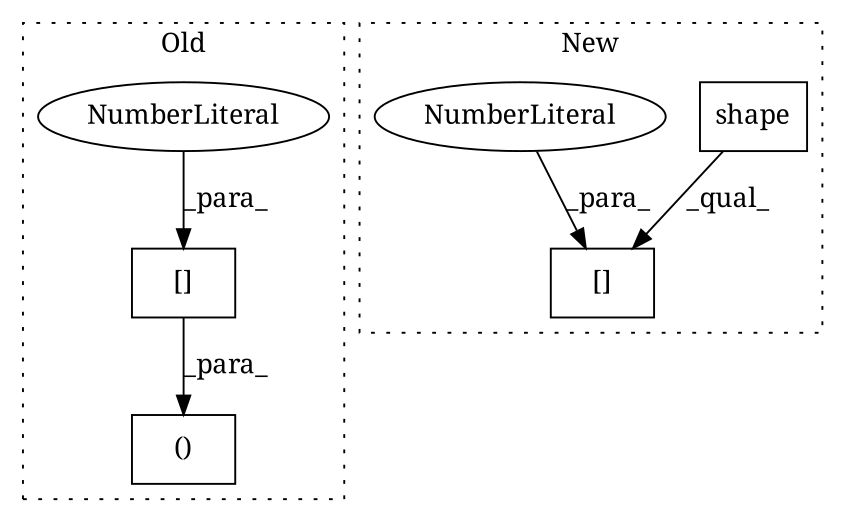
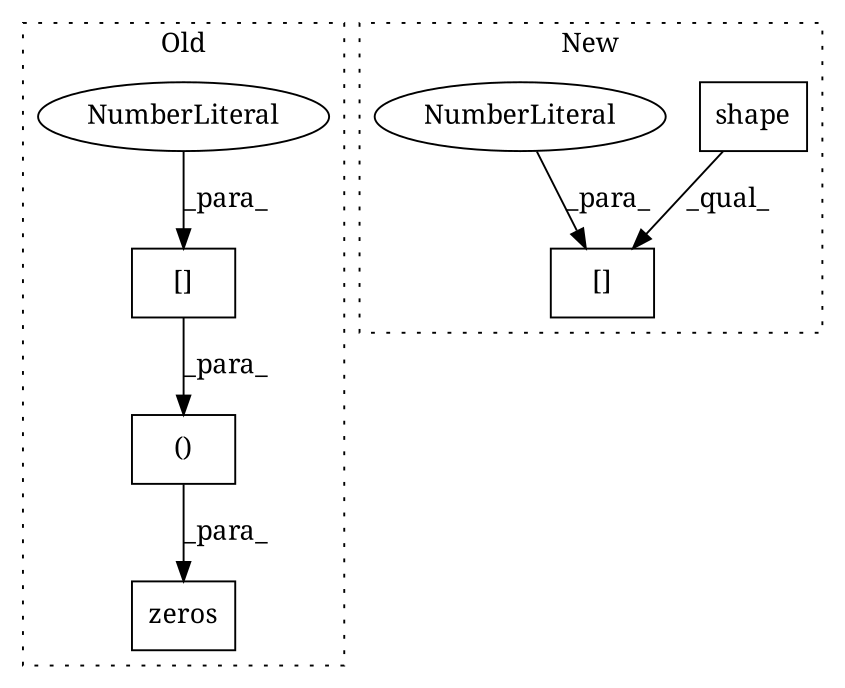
none -> (184, 616)
